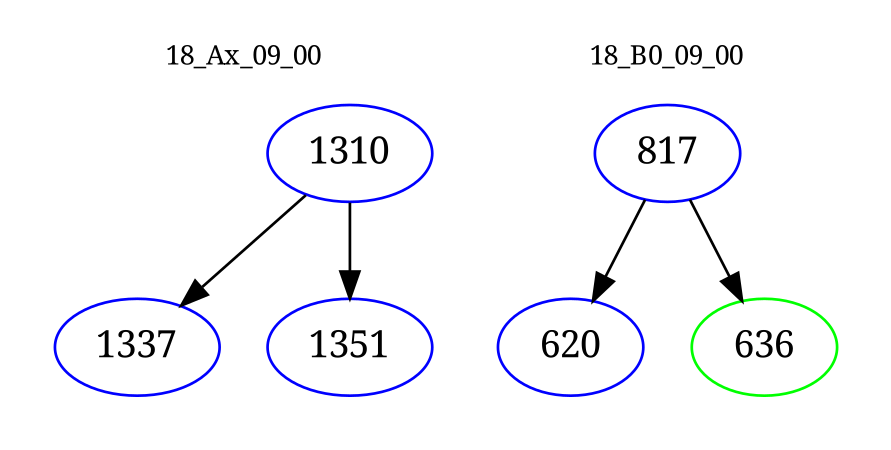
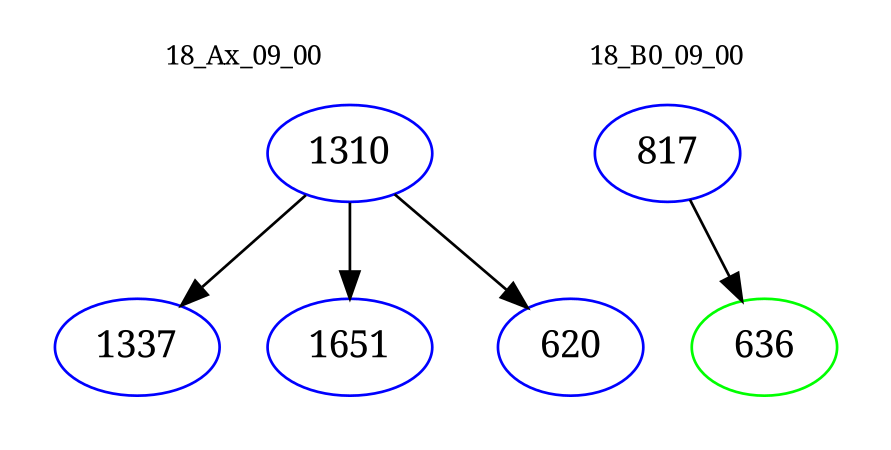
(625, 238) -> (437, 230)
(350, 347) -> (350, 347)
